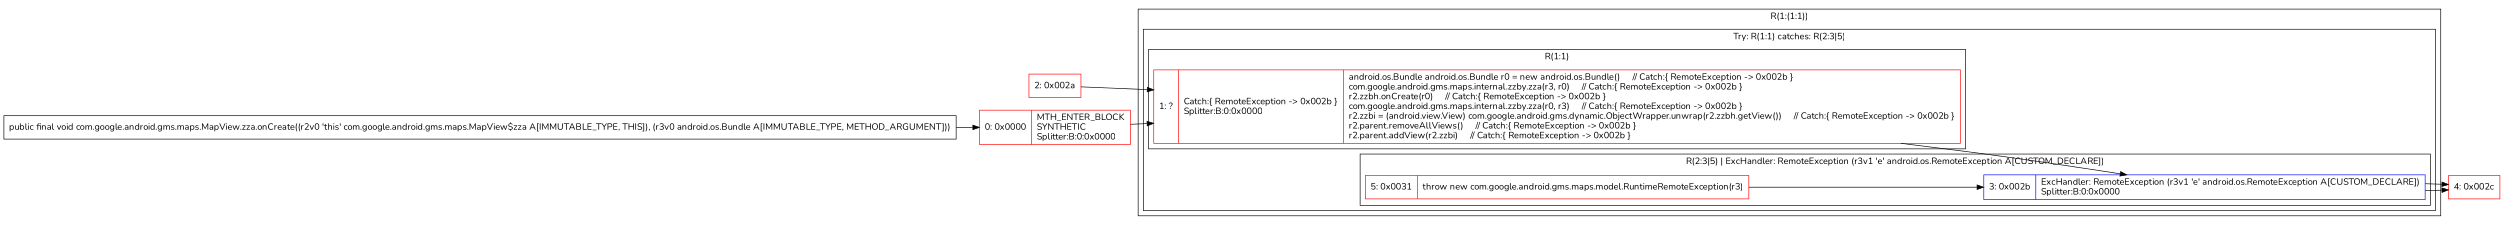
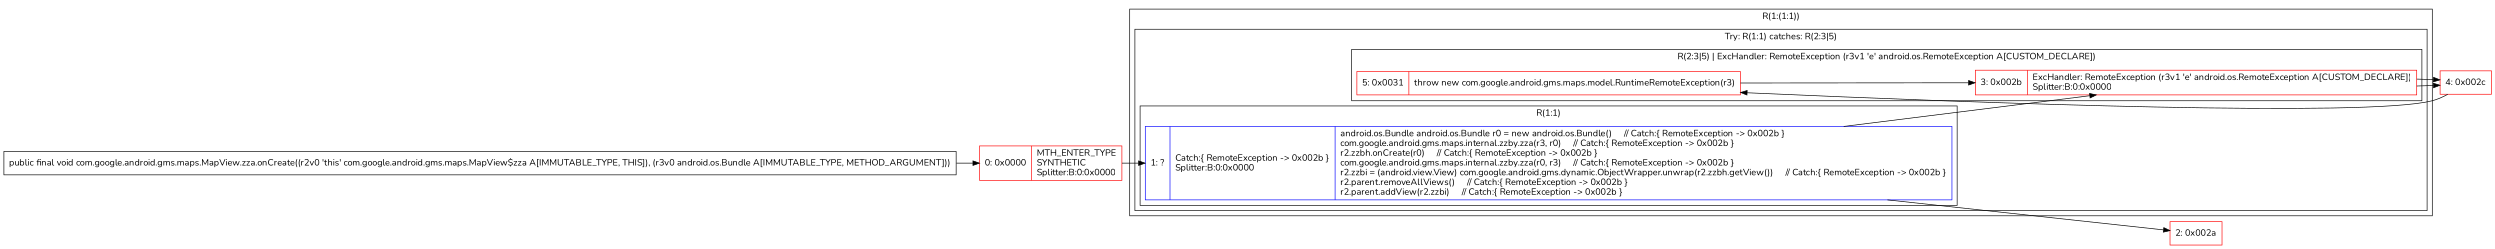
(1114, 88) -> (2074, 220)
none -> (2098, 106)
(1557, 107) -> (1549, 163)
(1081, 117) -> (1077, 153)
(2204, 187) -> (2196, 83)
